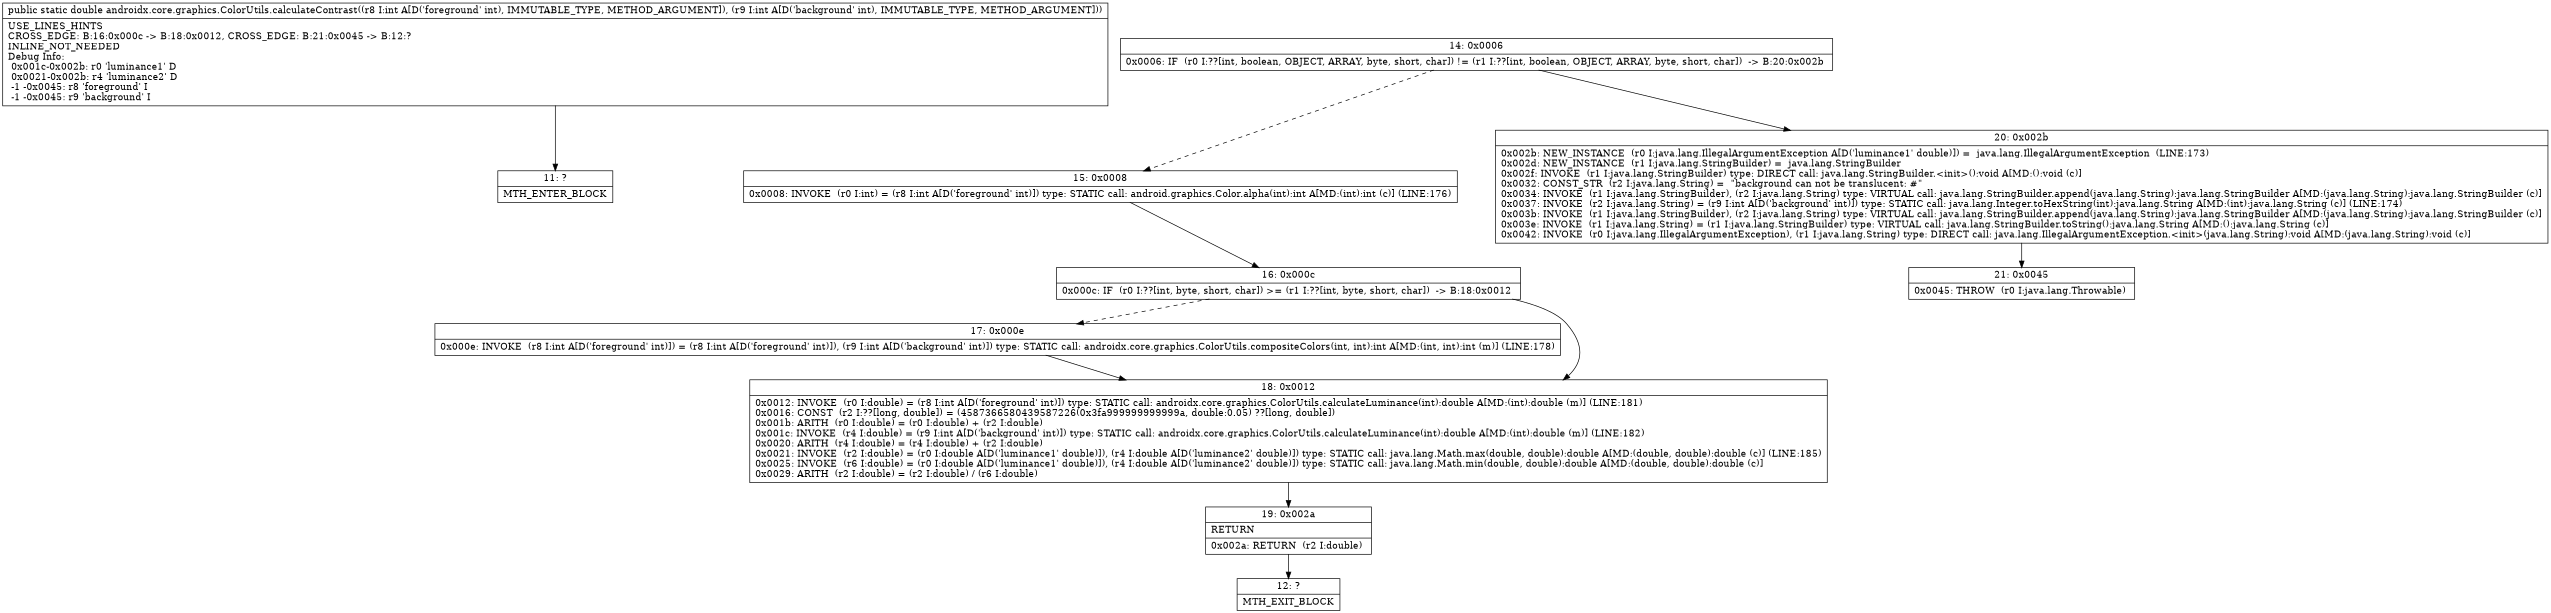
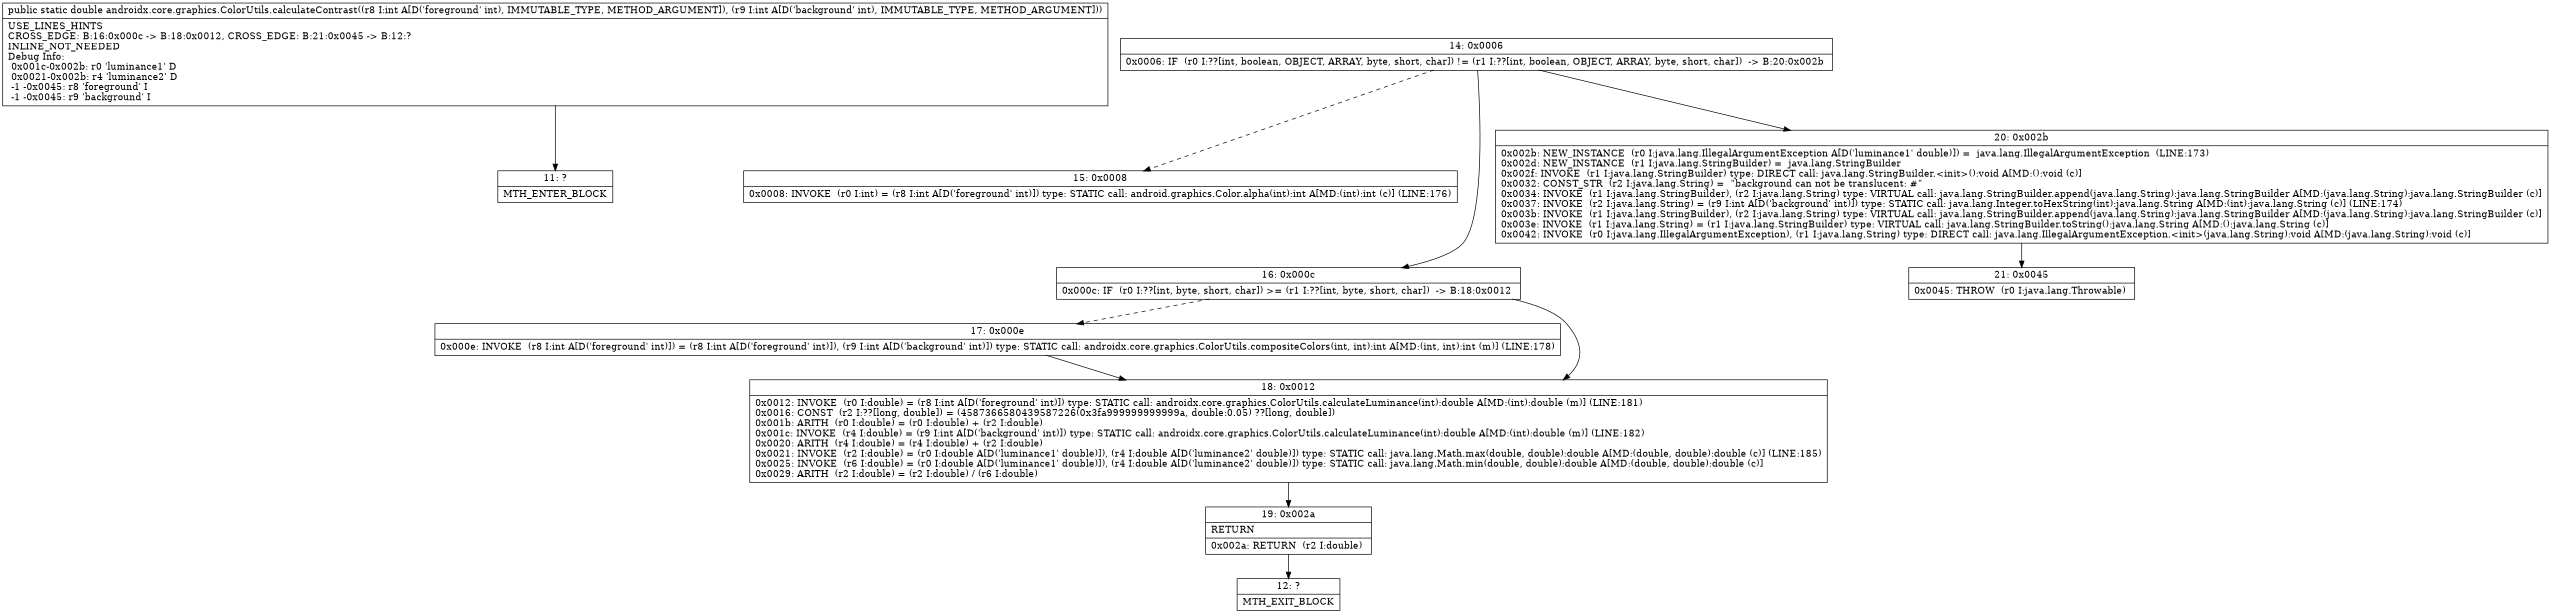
(1191, 233) -> (1478, 188)
